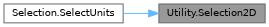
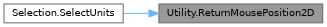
(212, 13) -> (241, 13)
